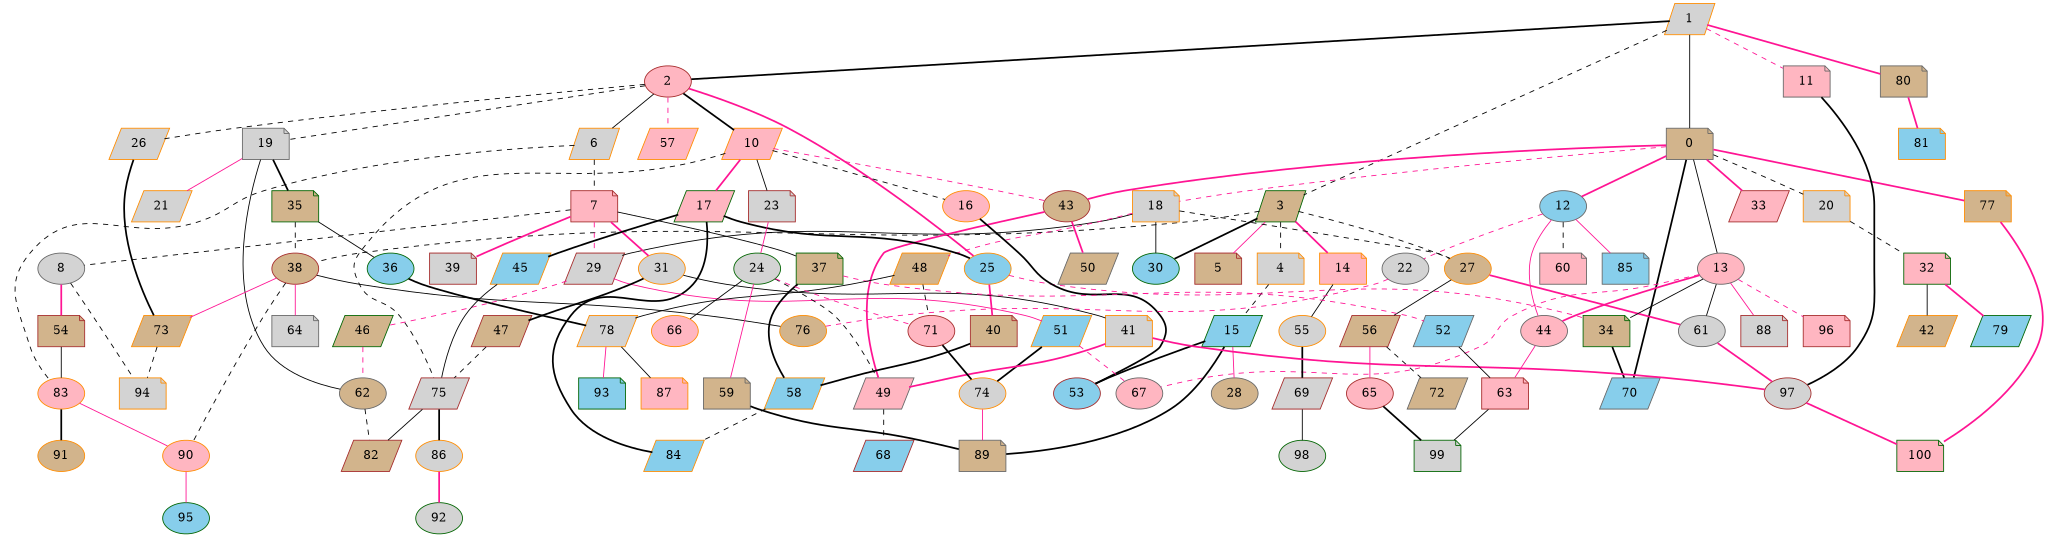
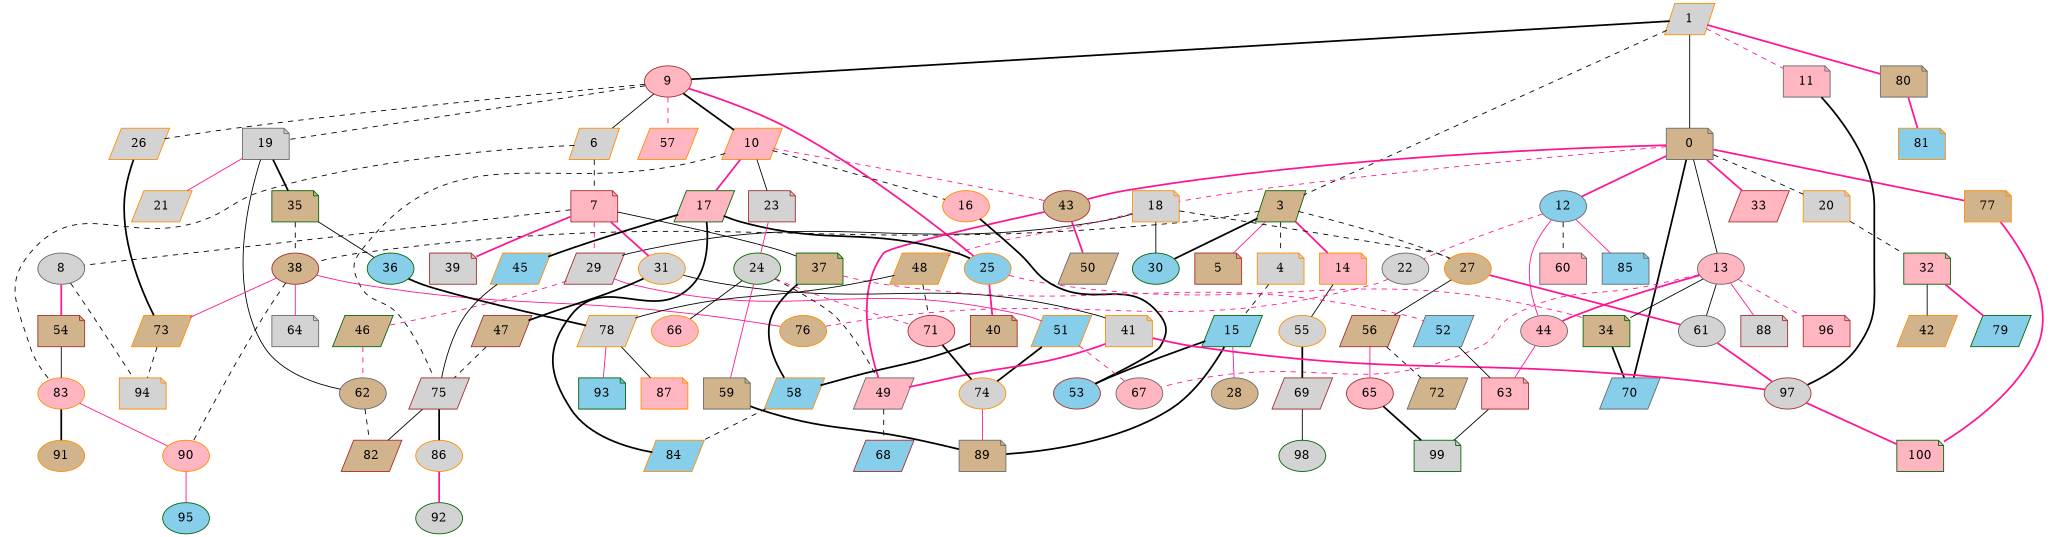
(668, 81) -> (668, 81)
(548, 303) -> (548, 303)
